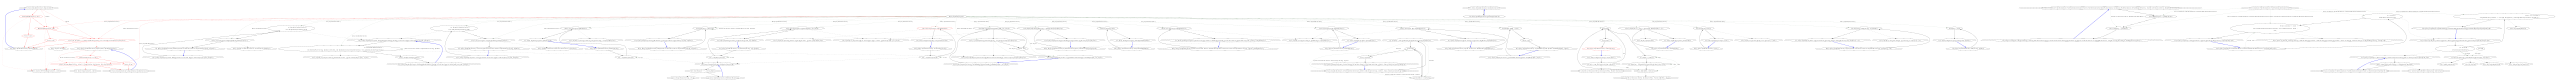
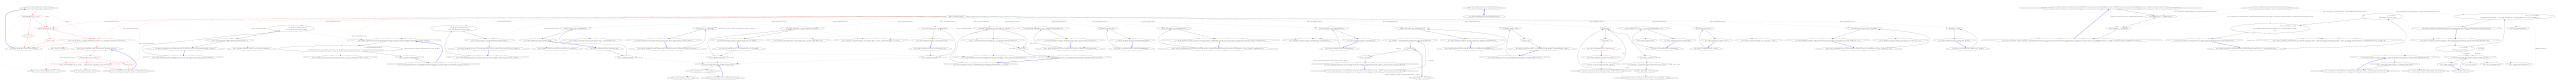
none -> (2462, 71)
